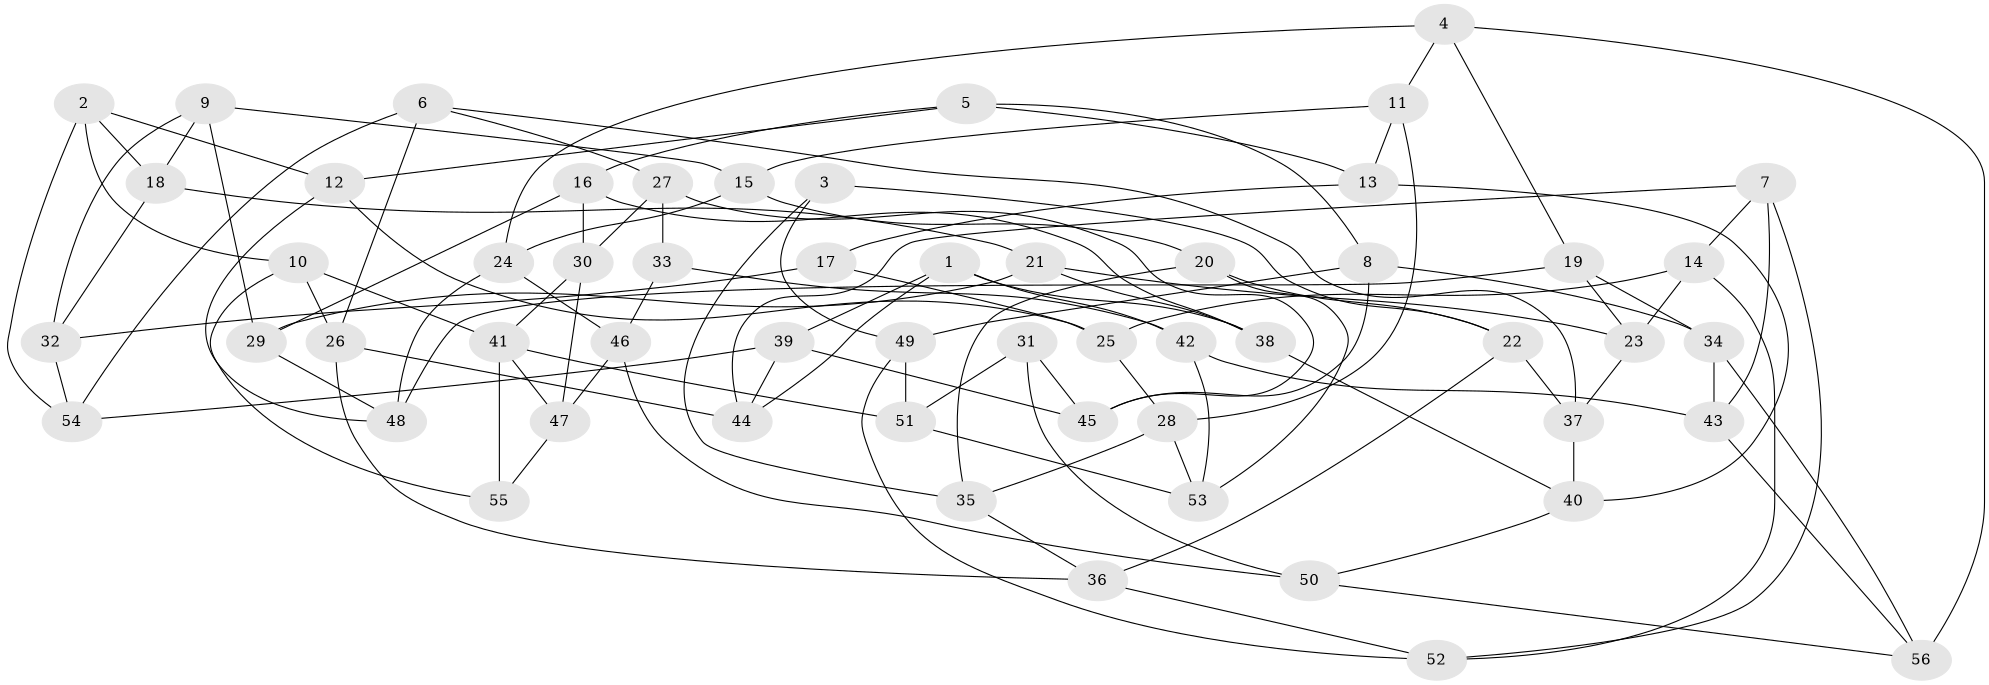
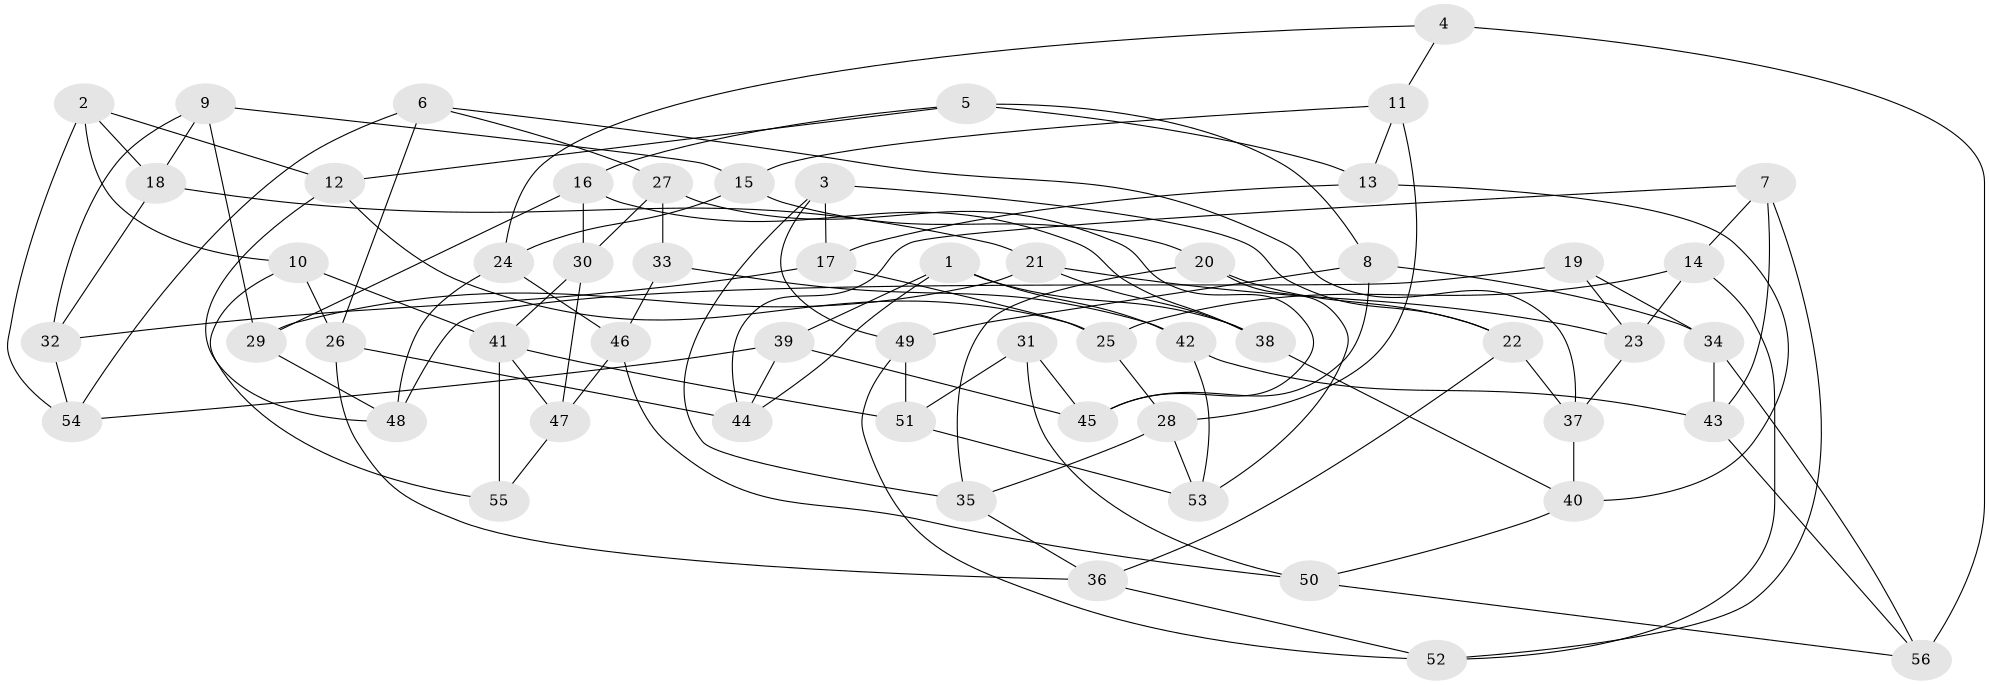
(1509, 143) -> none
none -> (826, 226)
